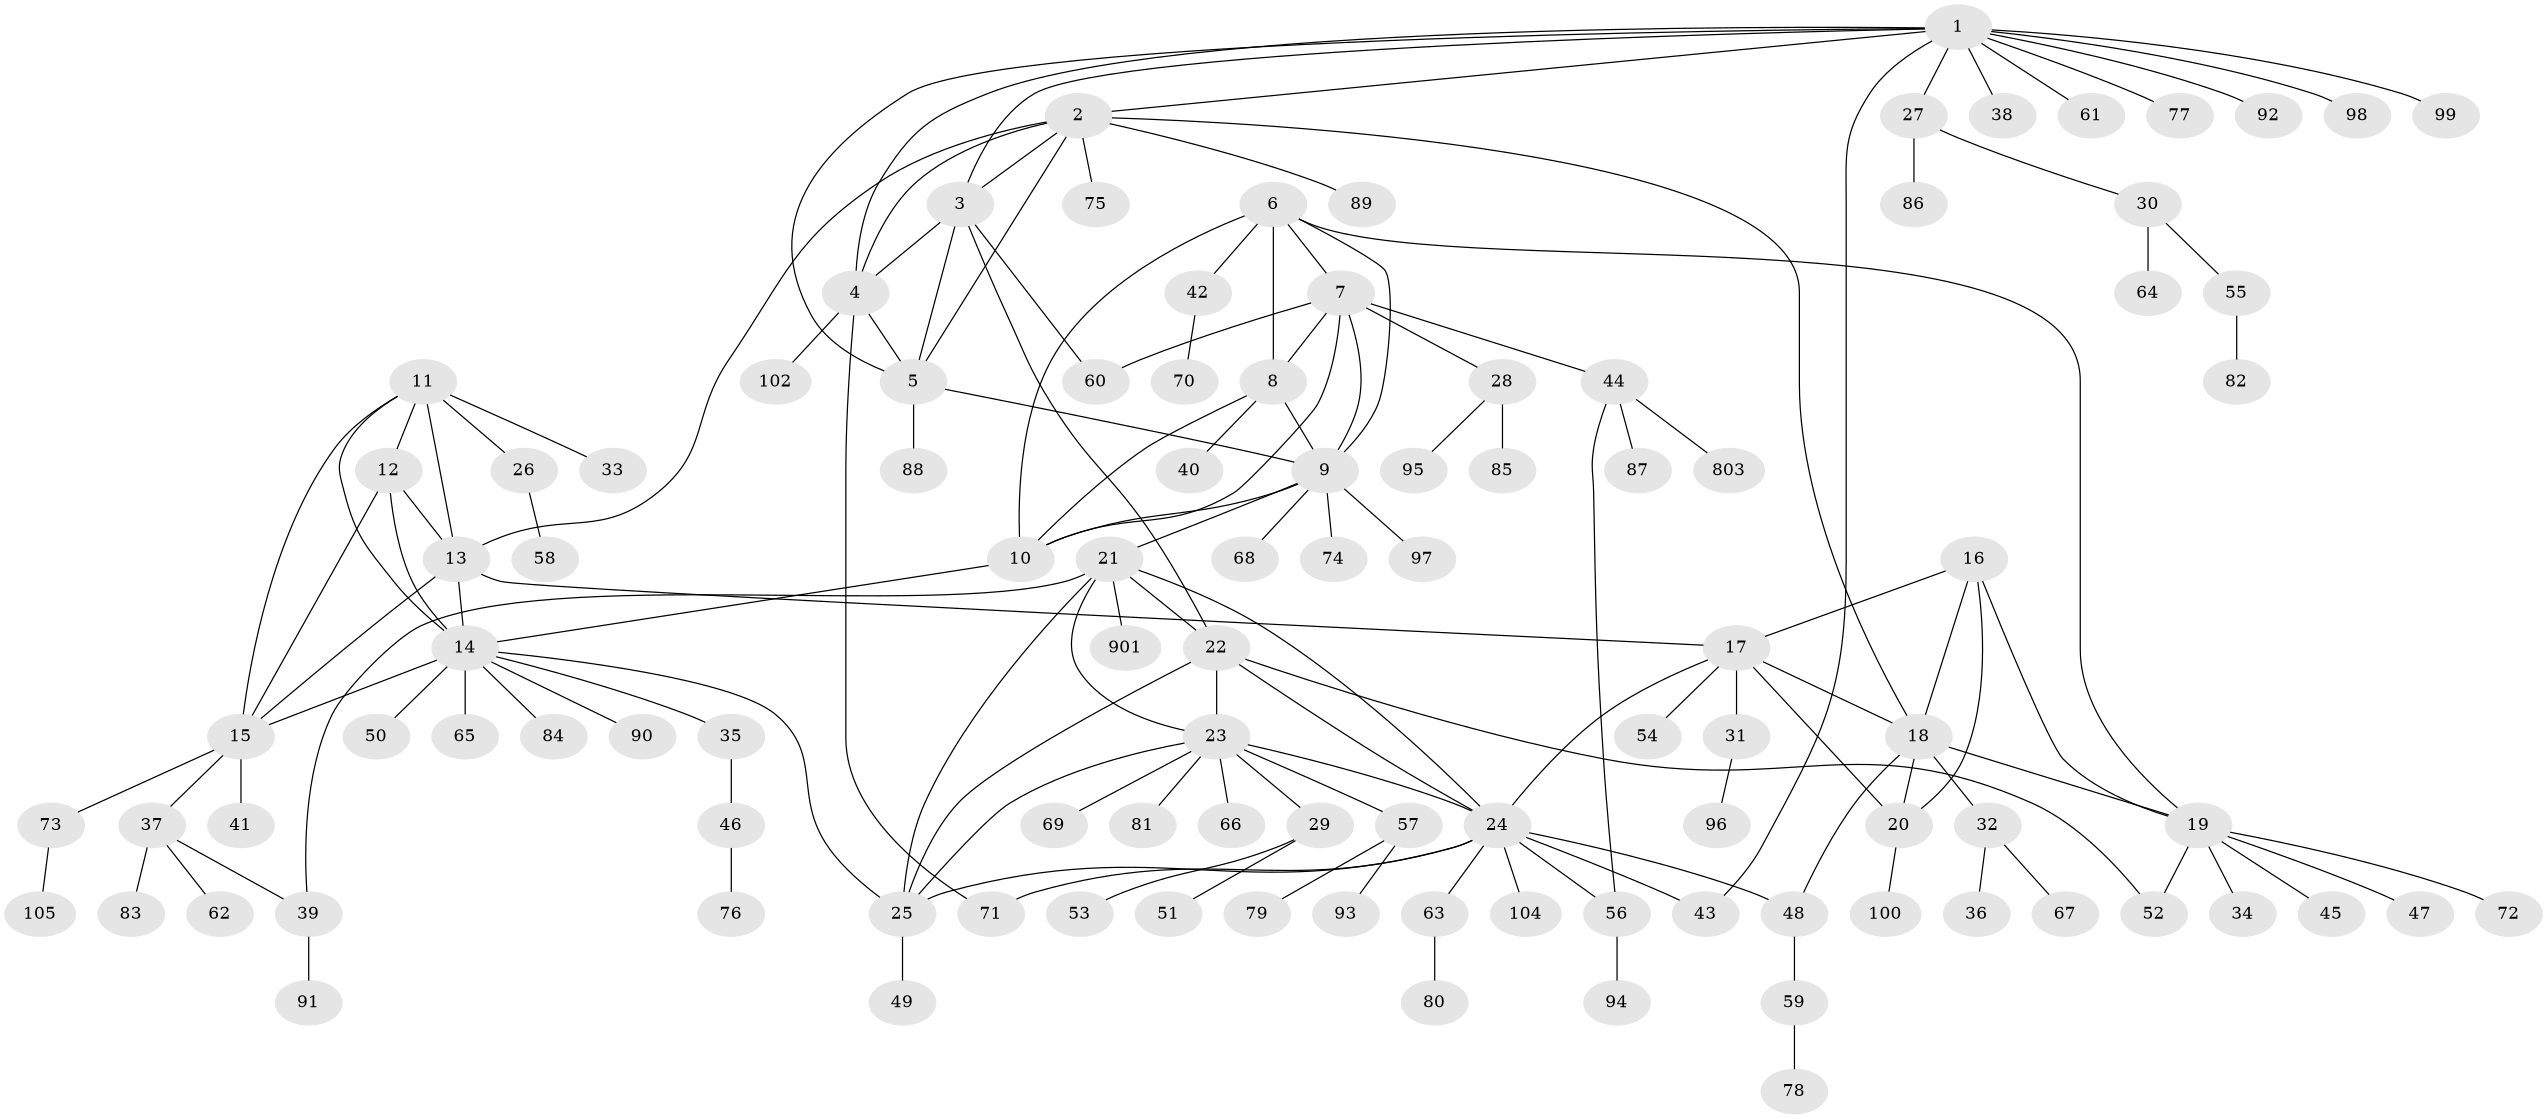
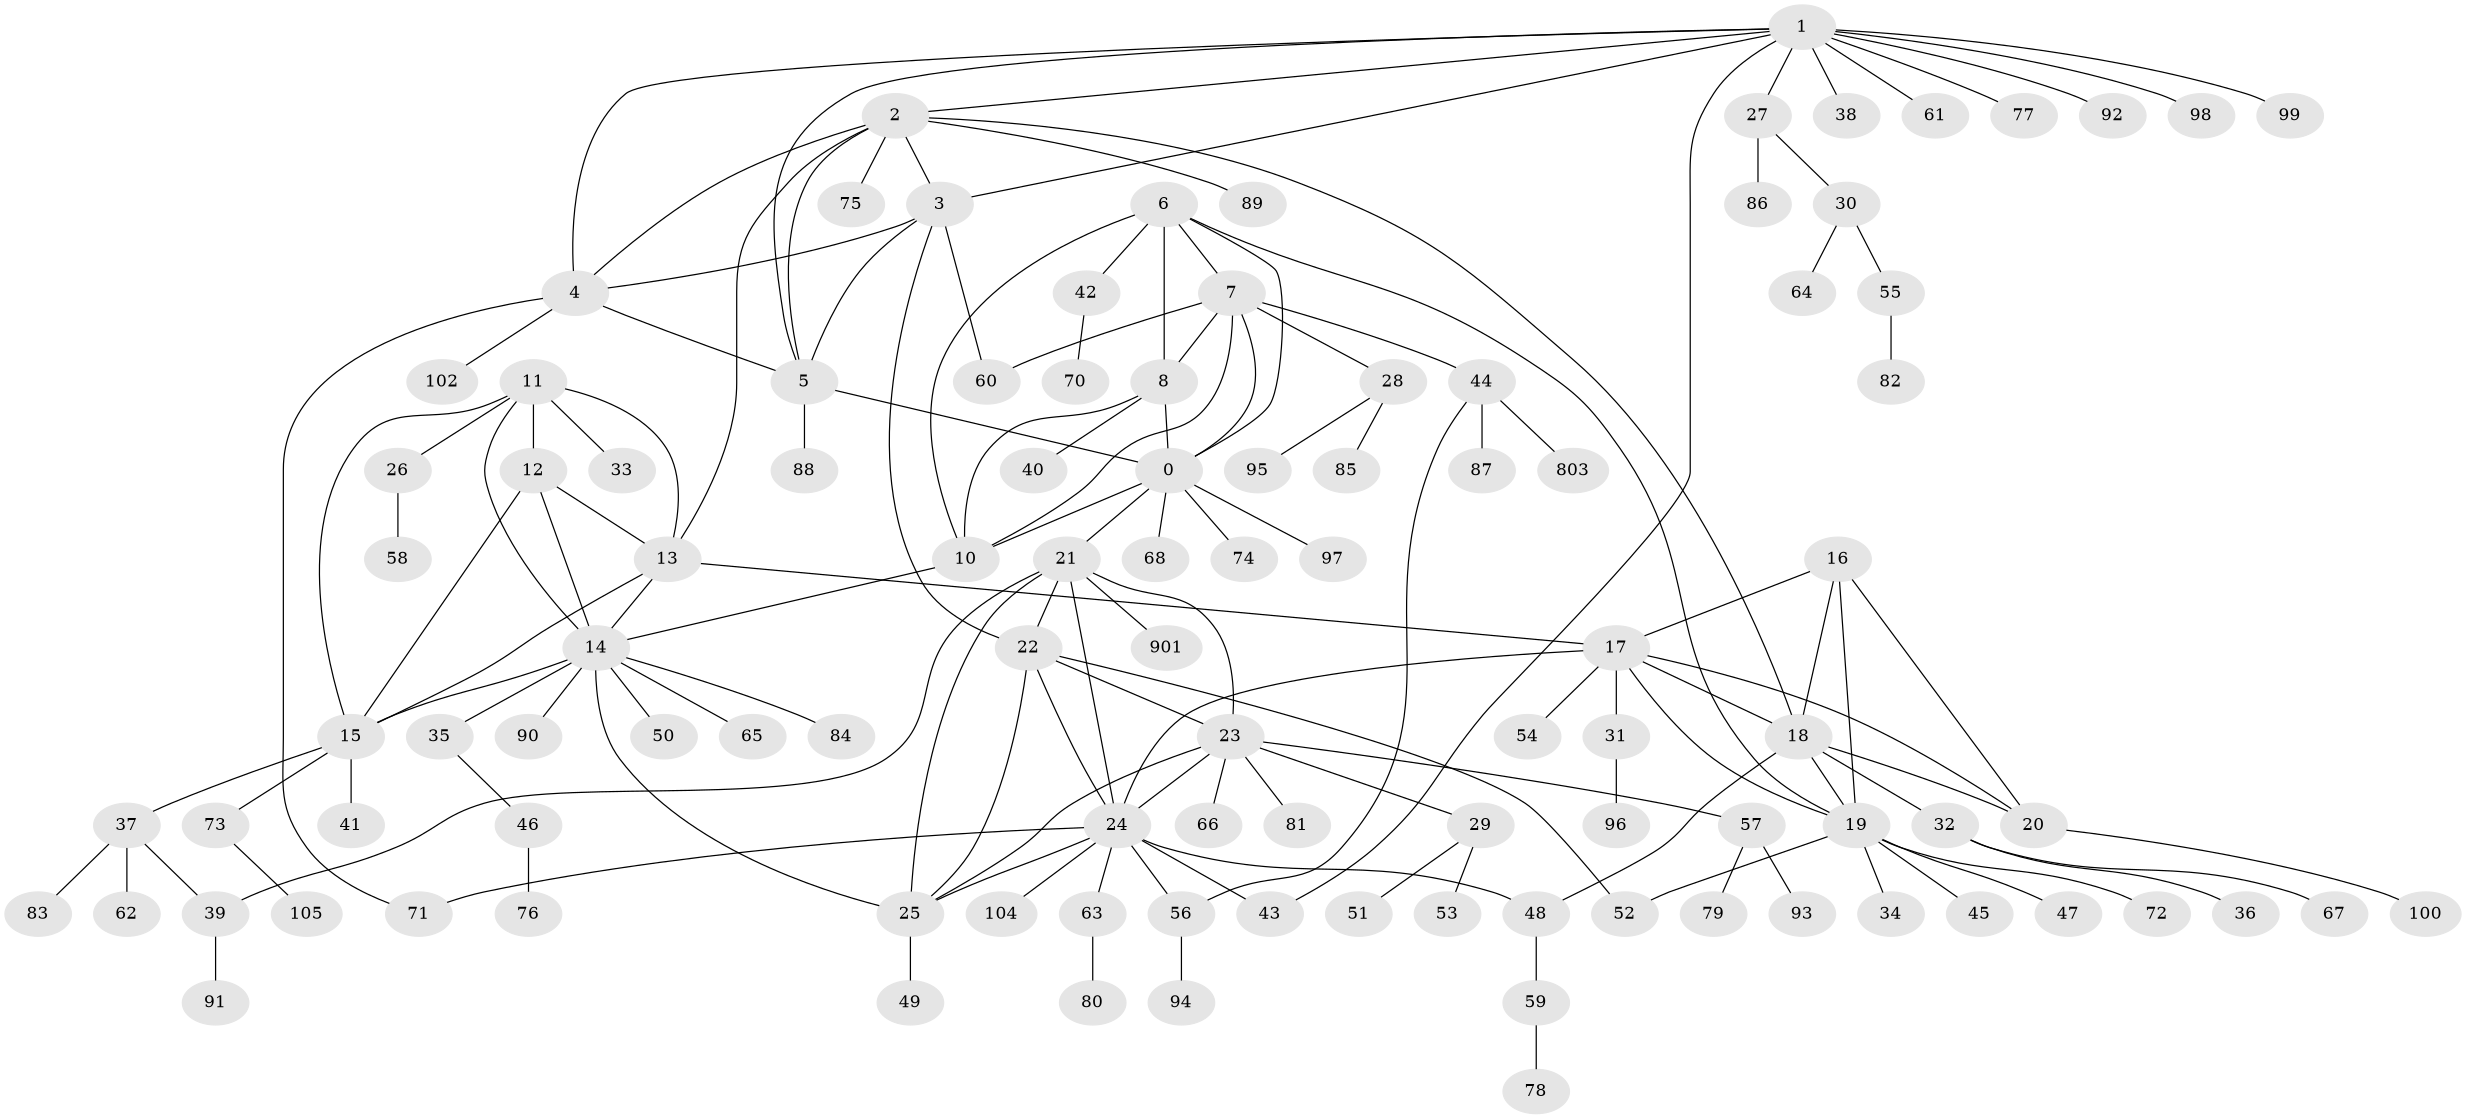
(1325, 471) -> (1169, 471)
none -> (1715, 760)
(1054, 825) -> none
